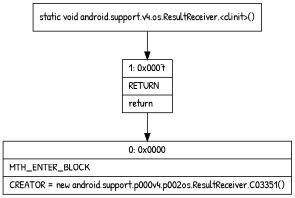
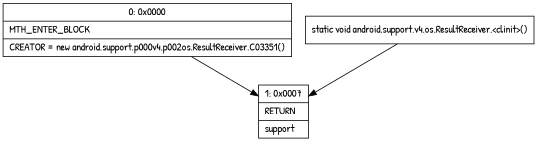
(141, 103) -> (280, 129)
(147, 123) -> (222, 74)
